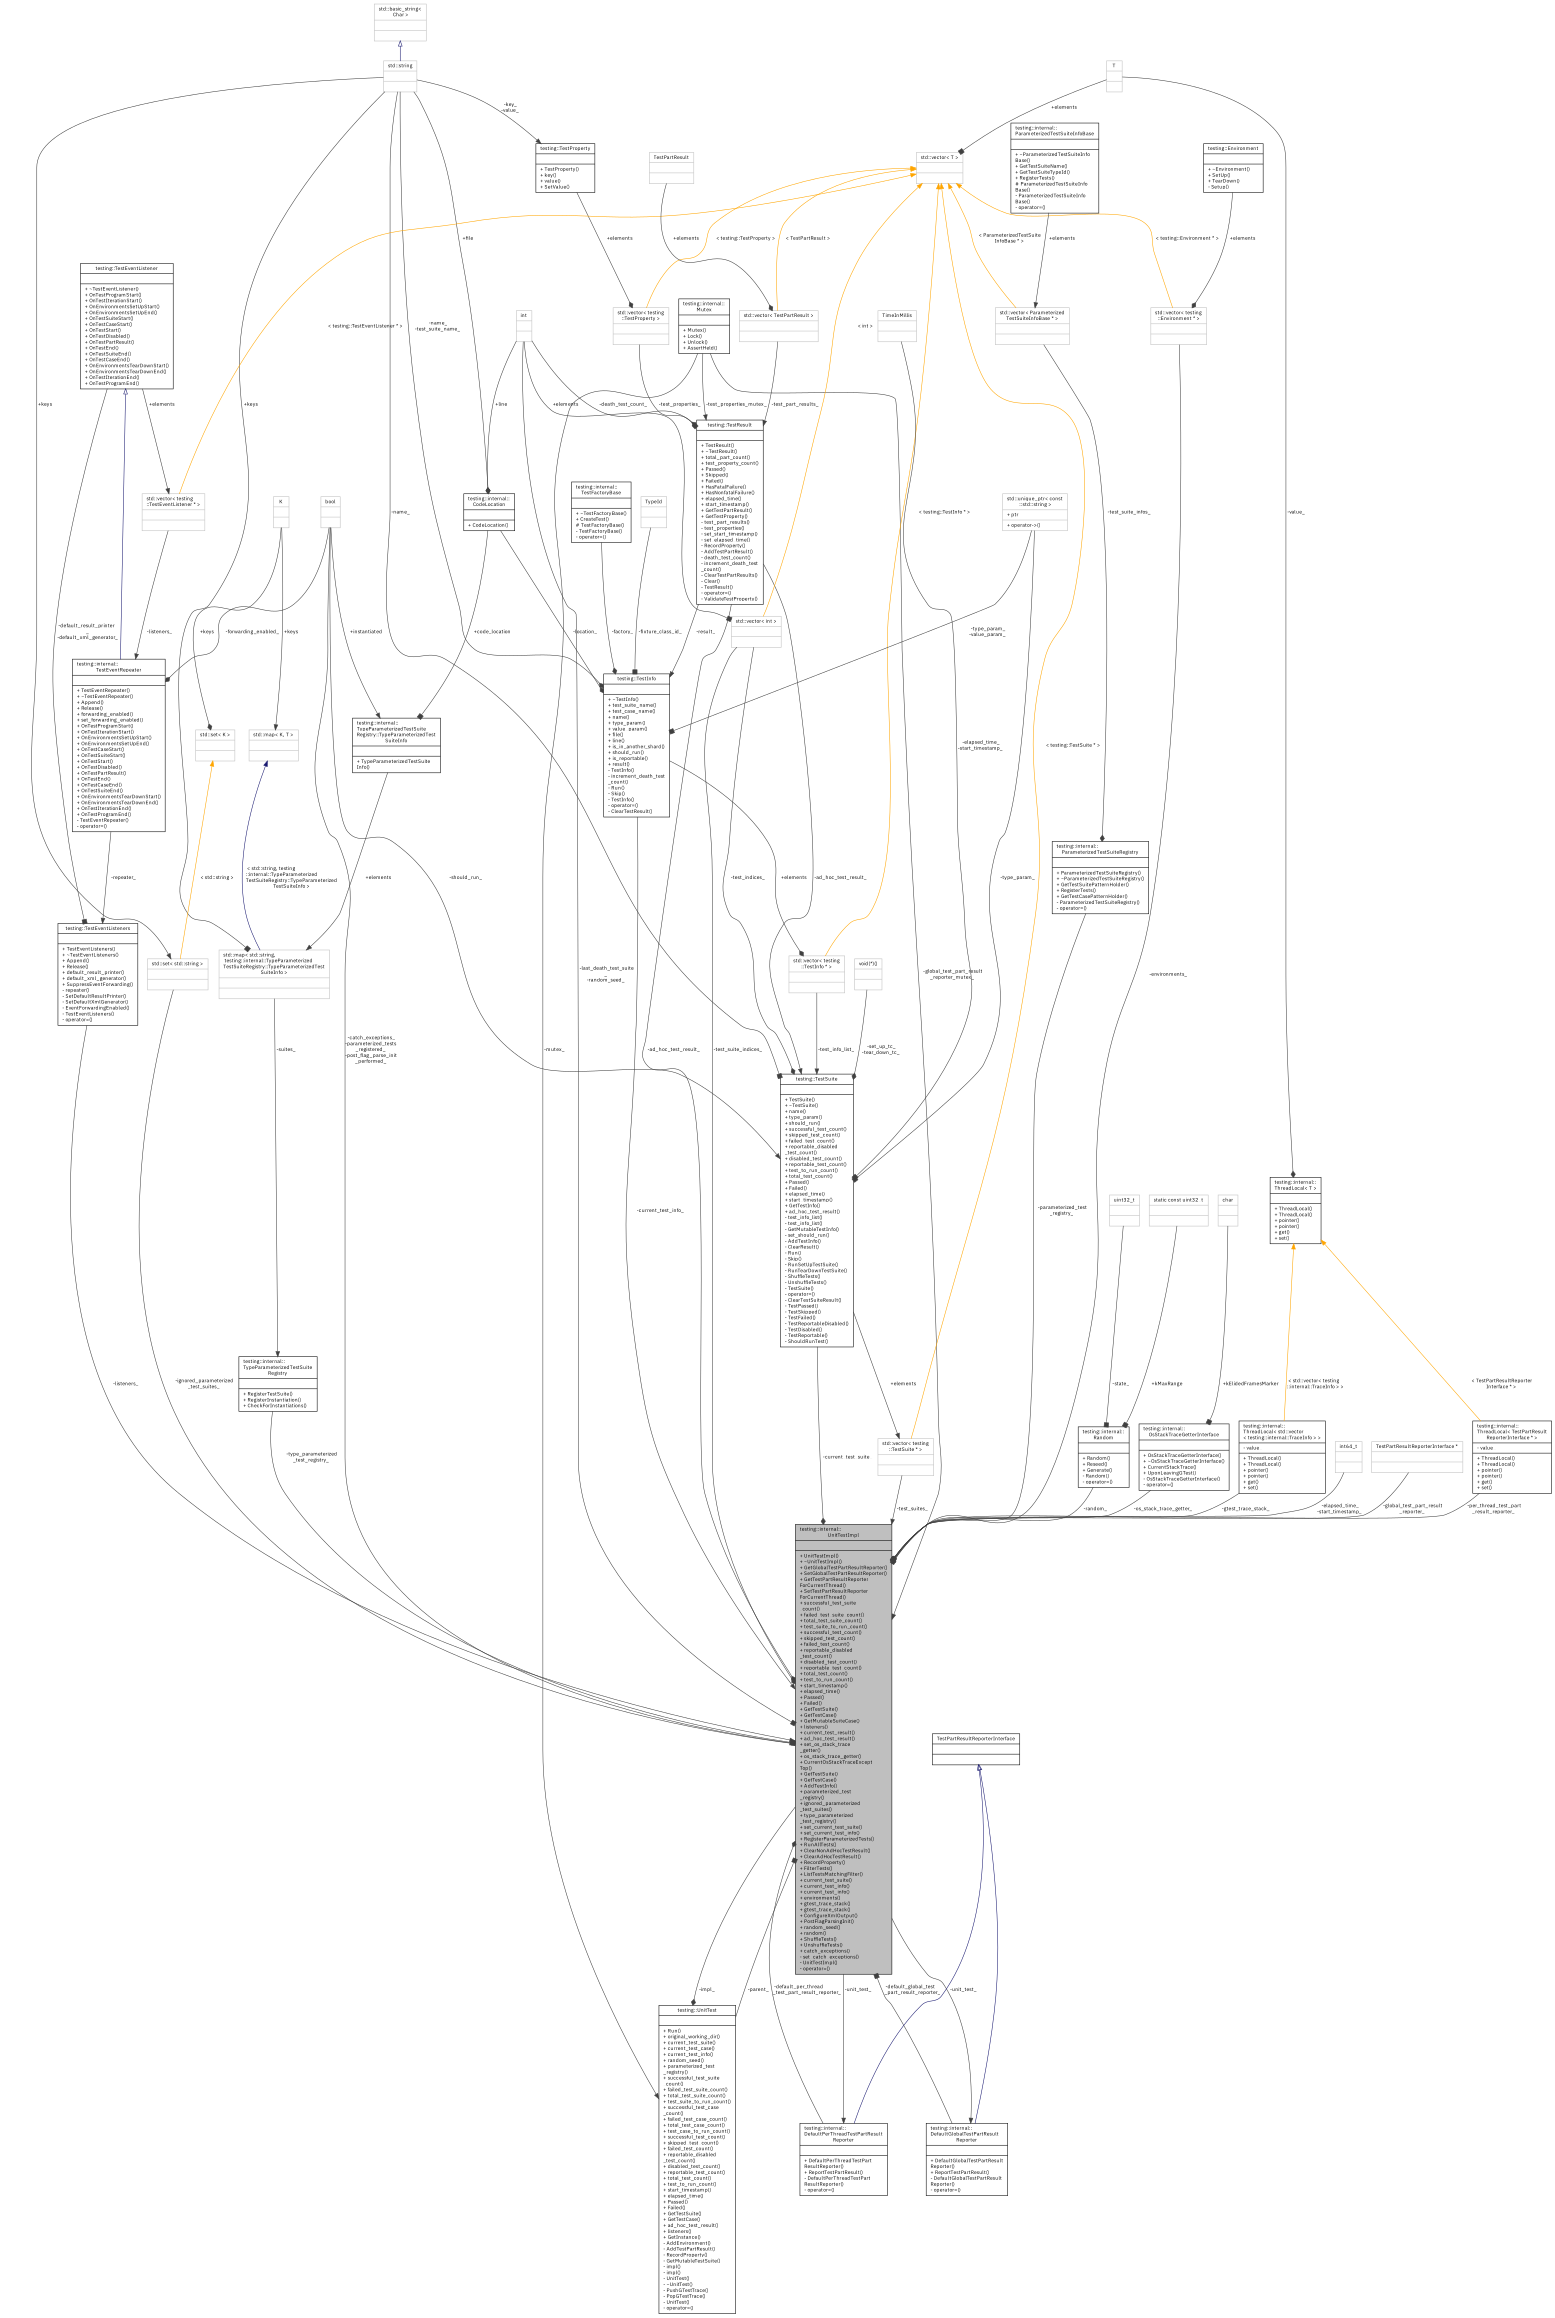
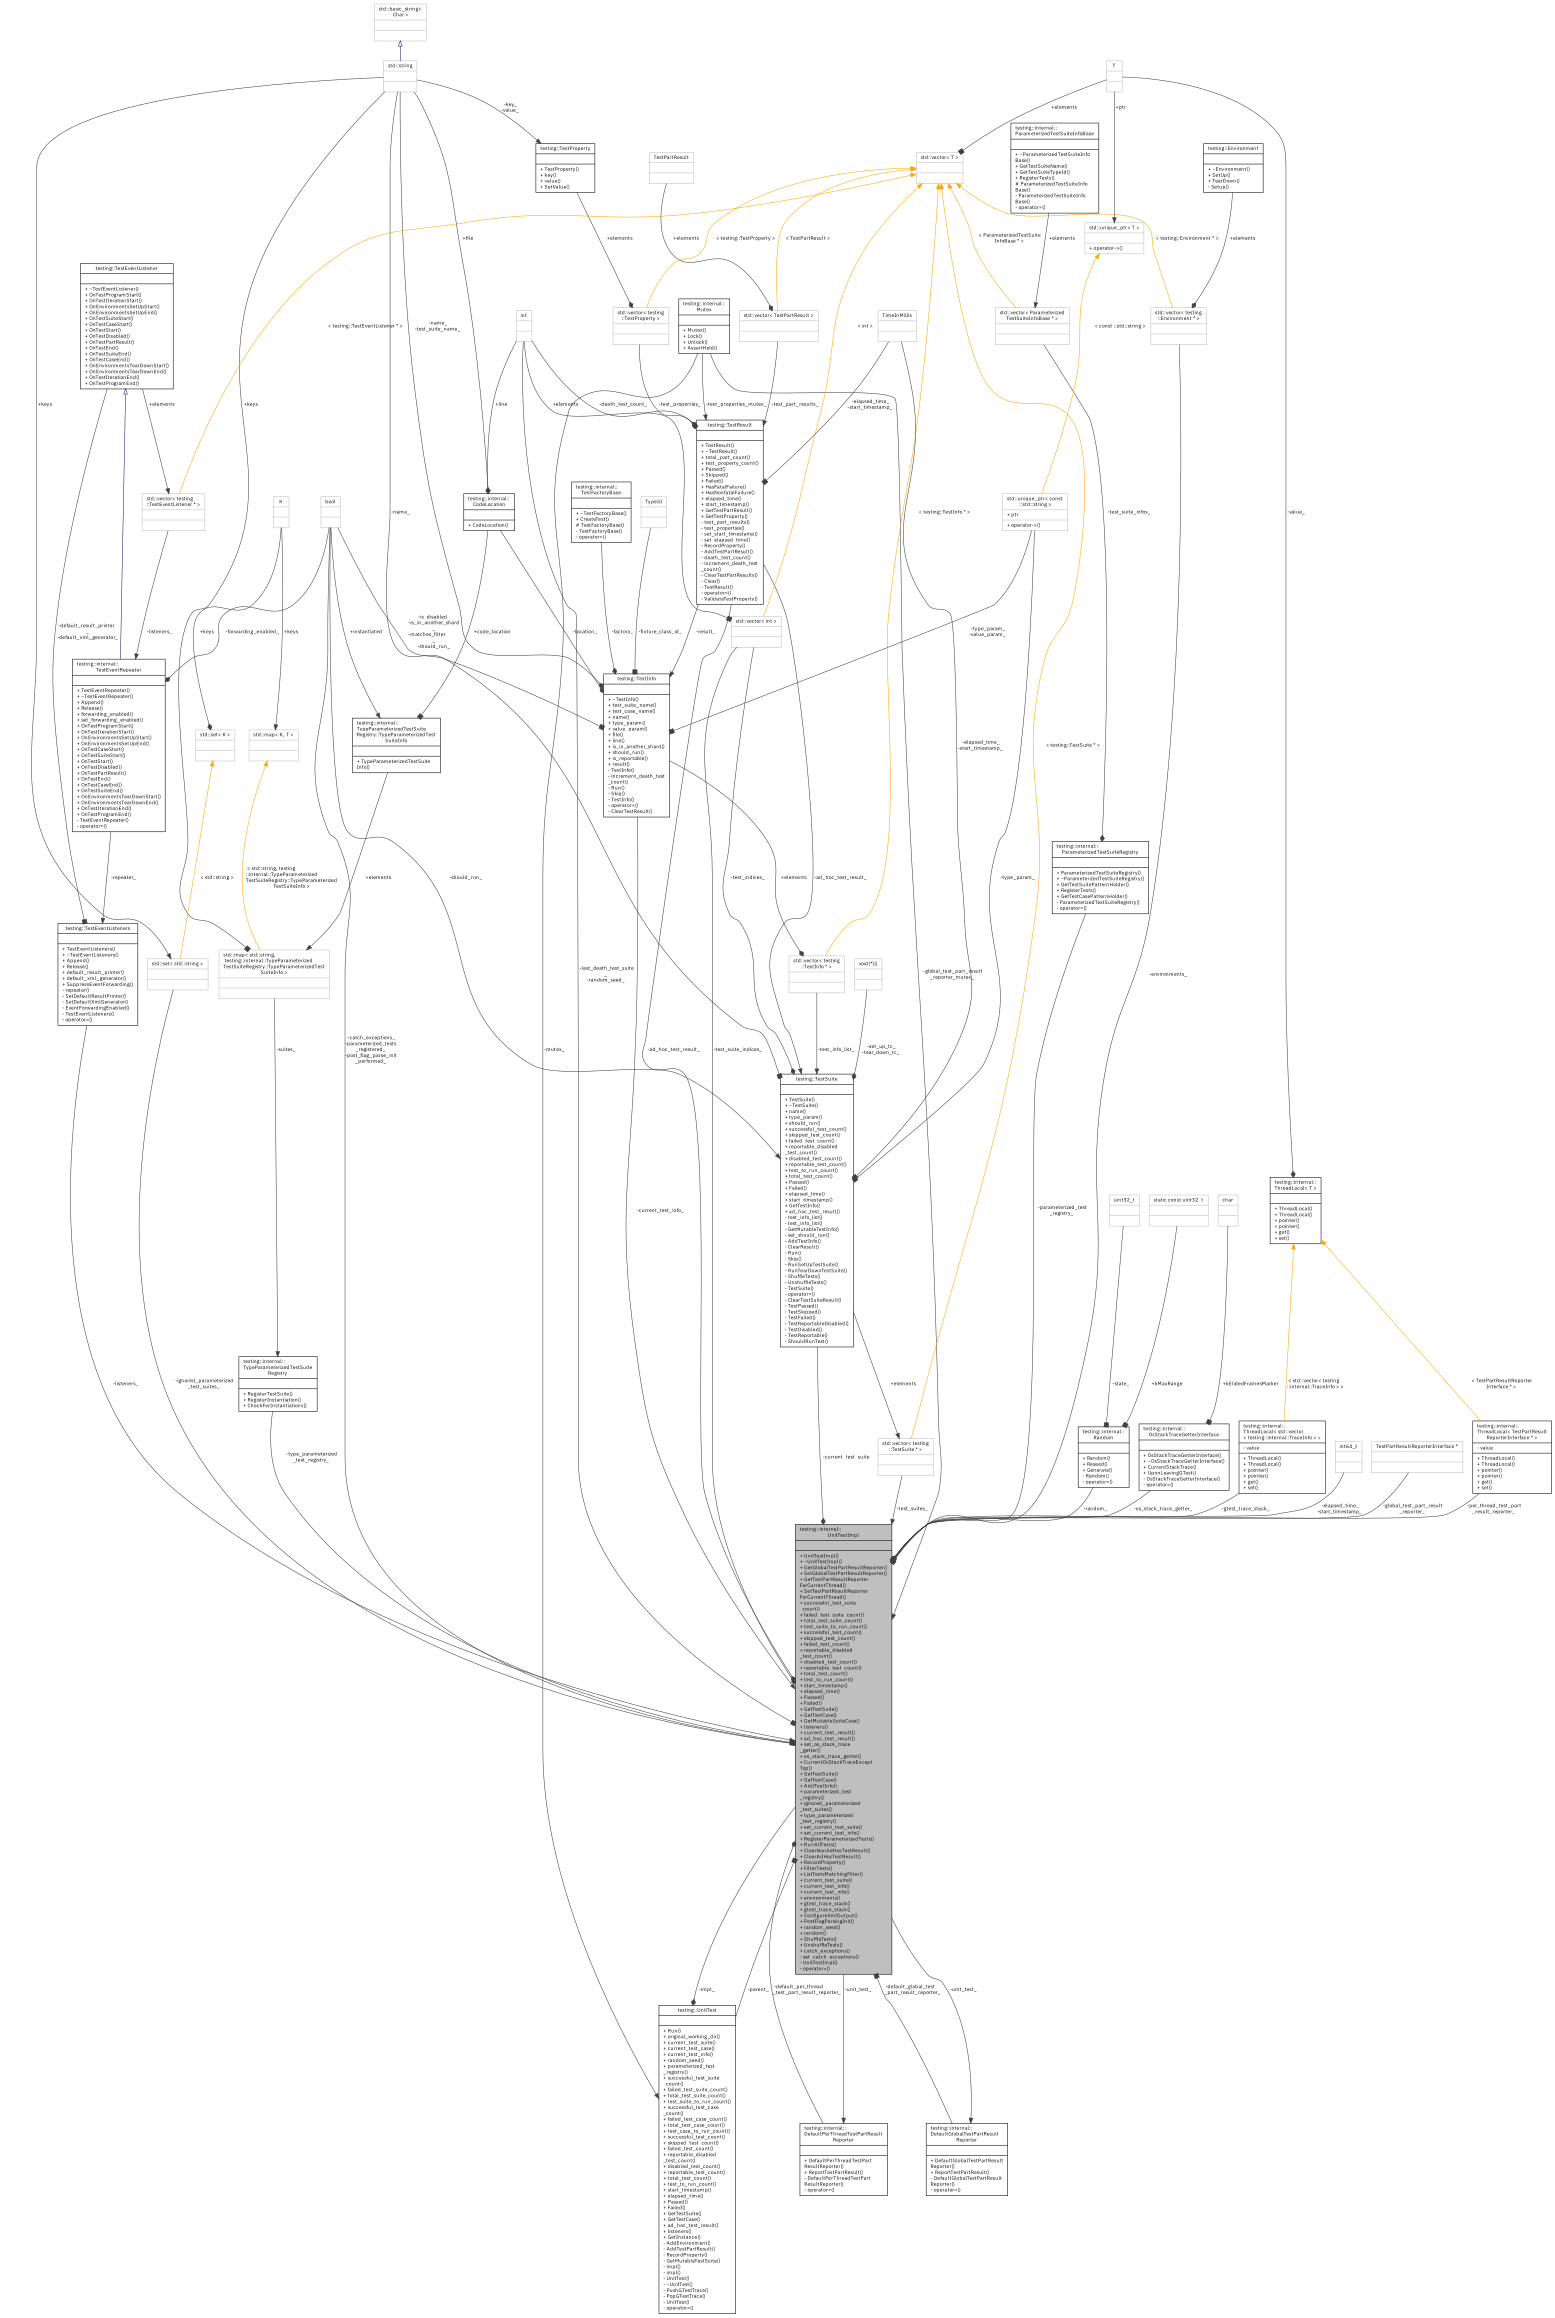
none -> (1114, 238)
none -> (833, 415)
none -> (414, 653)
(243, 858) -> (243, 858)
(976, 1749) -> none
